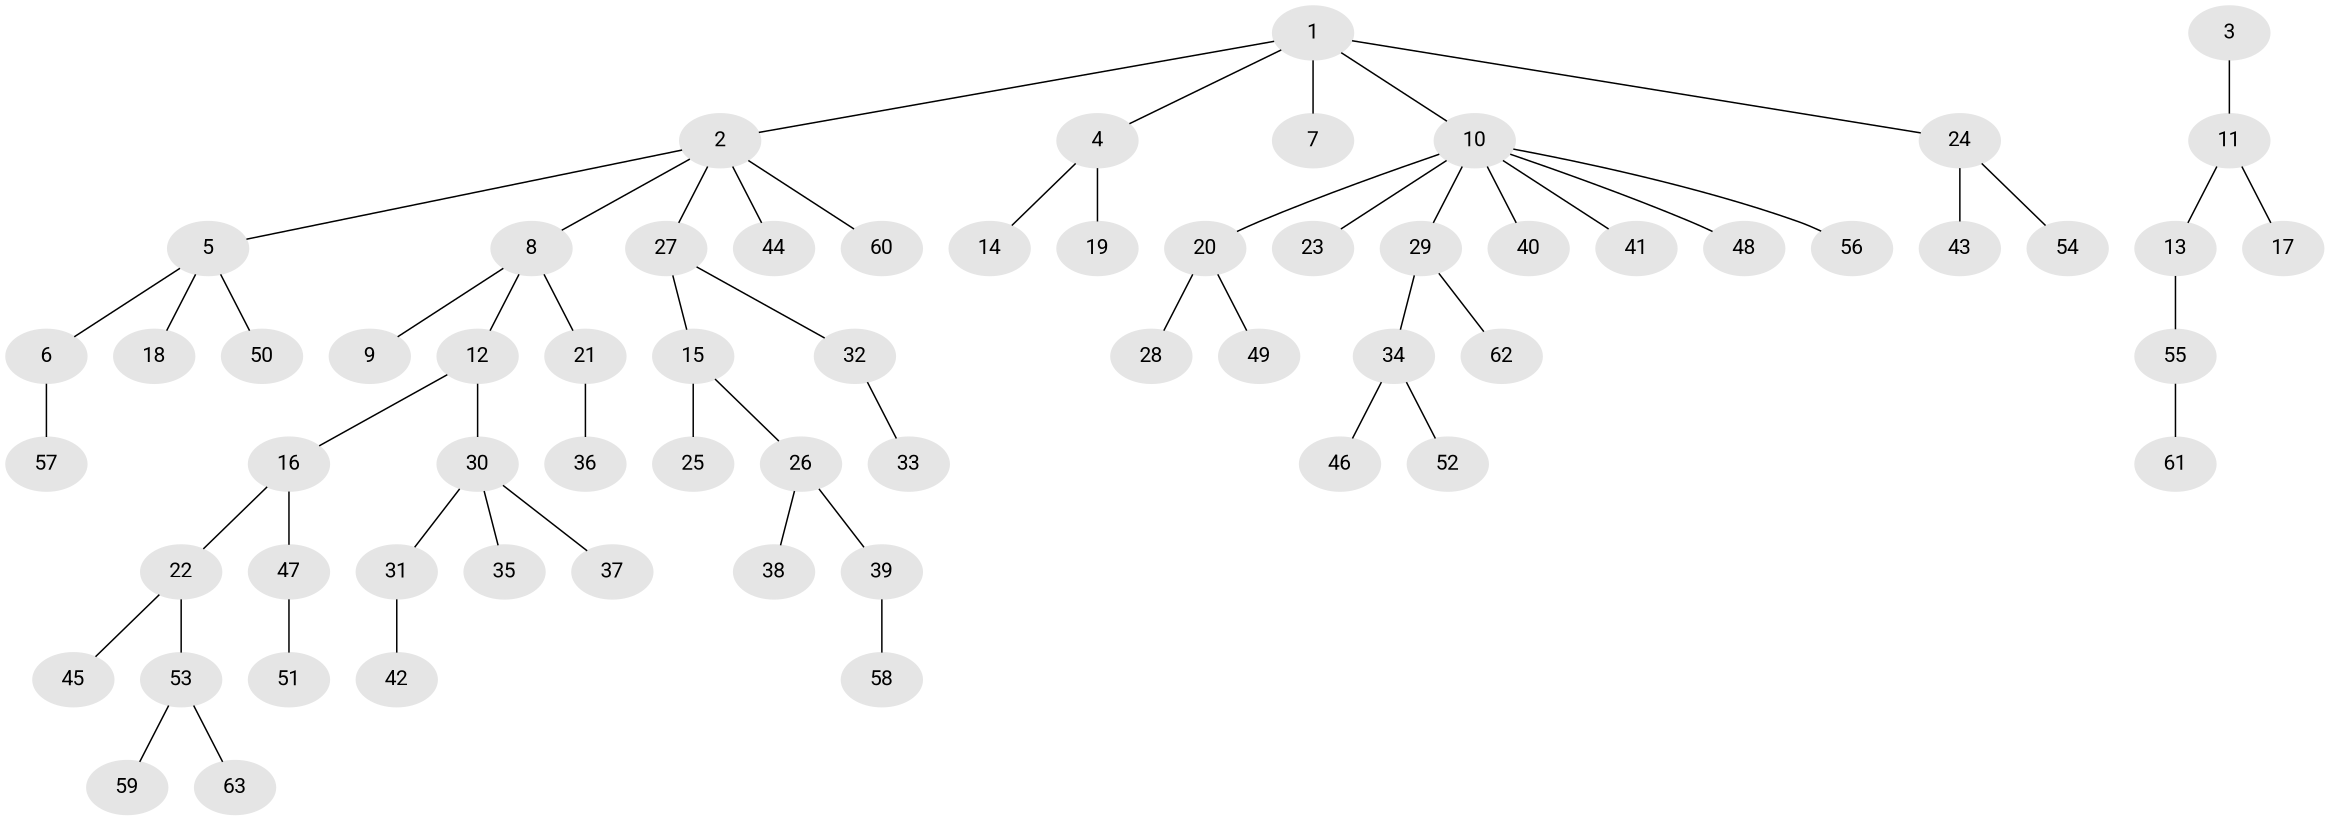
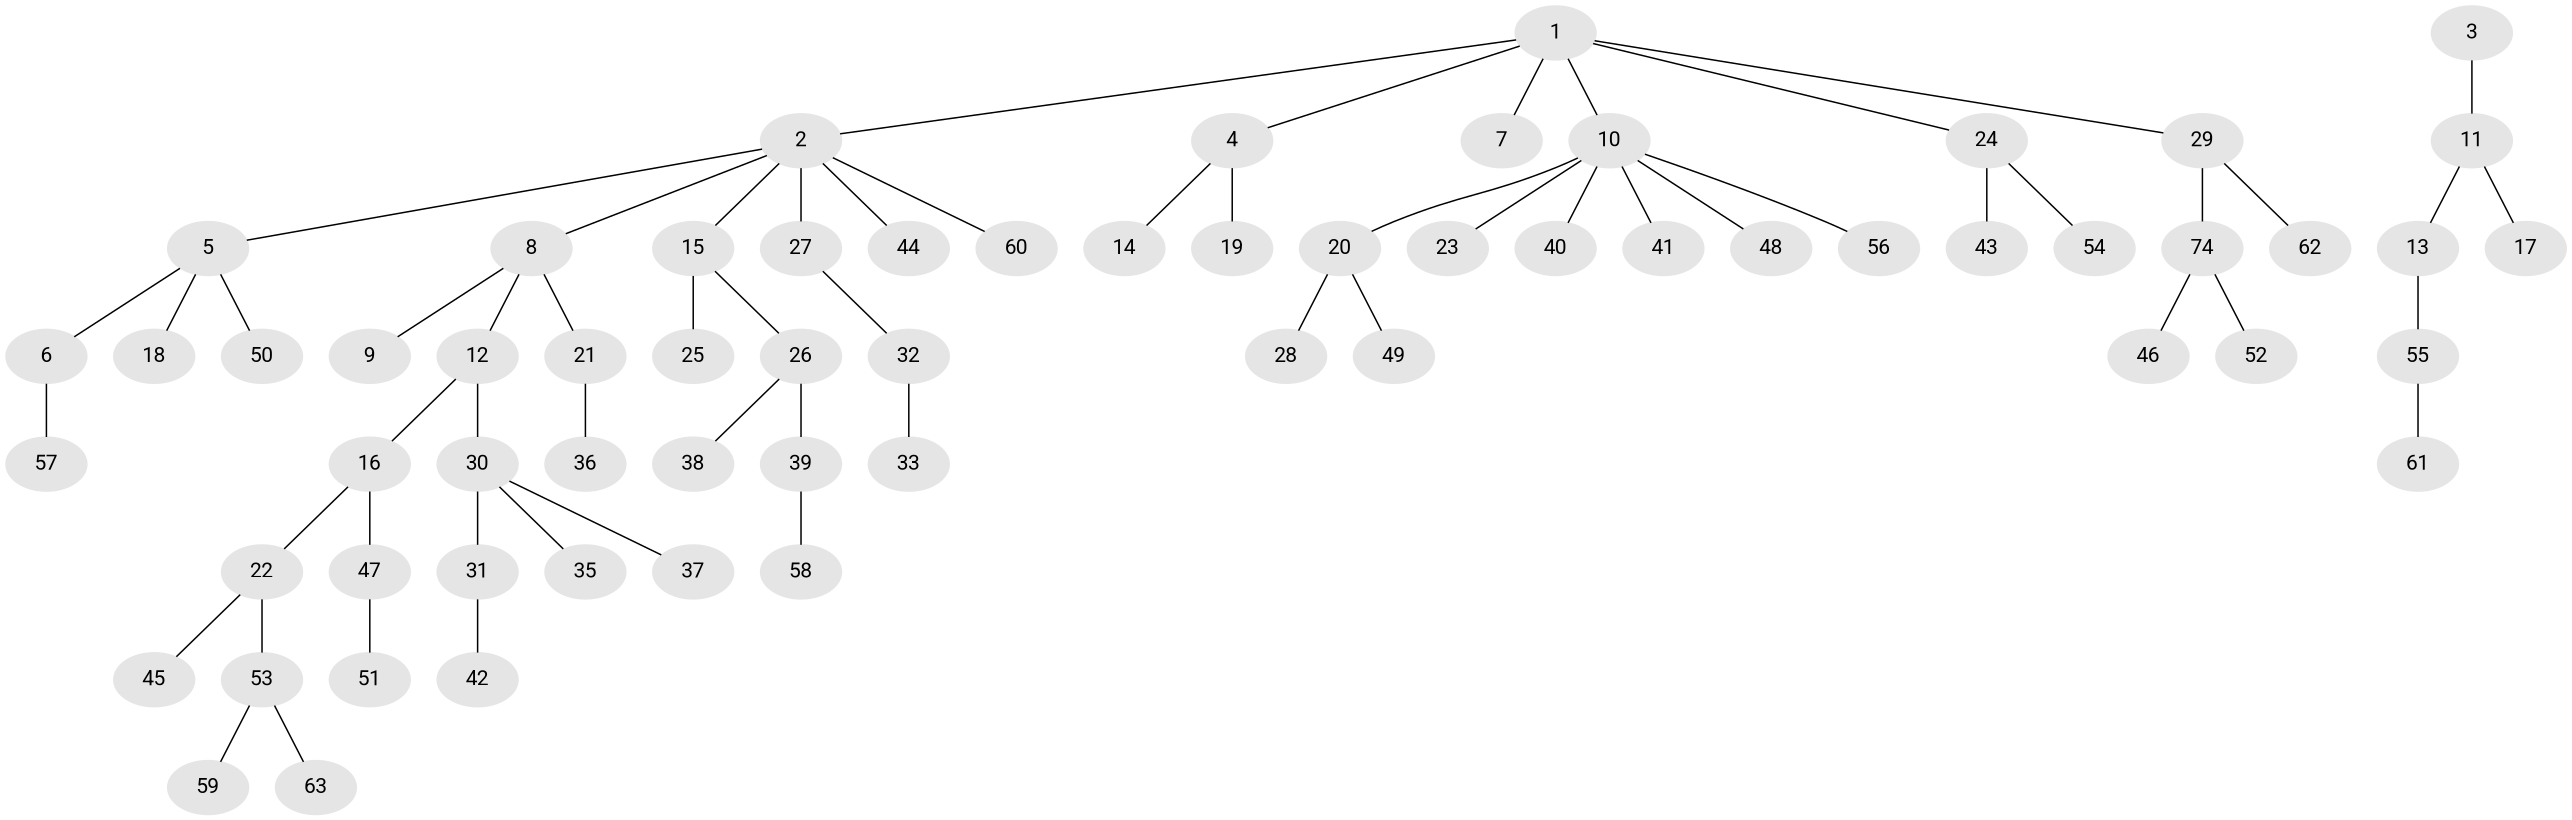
(1448, 195) -> (1879, 87)
(680, 303) -> (747, 194)
(1394, 356) -> (2202, 249)
